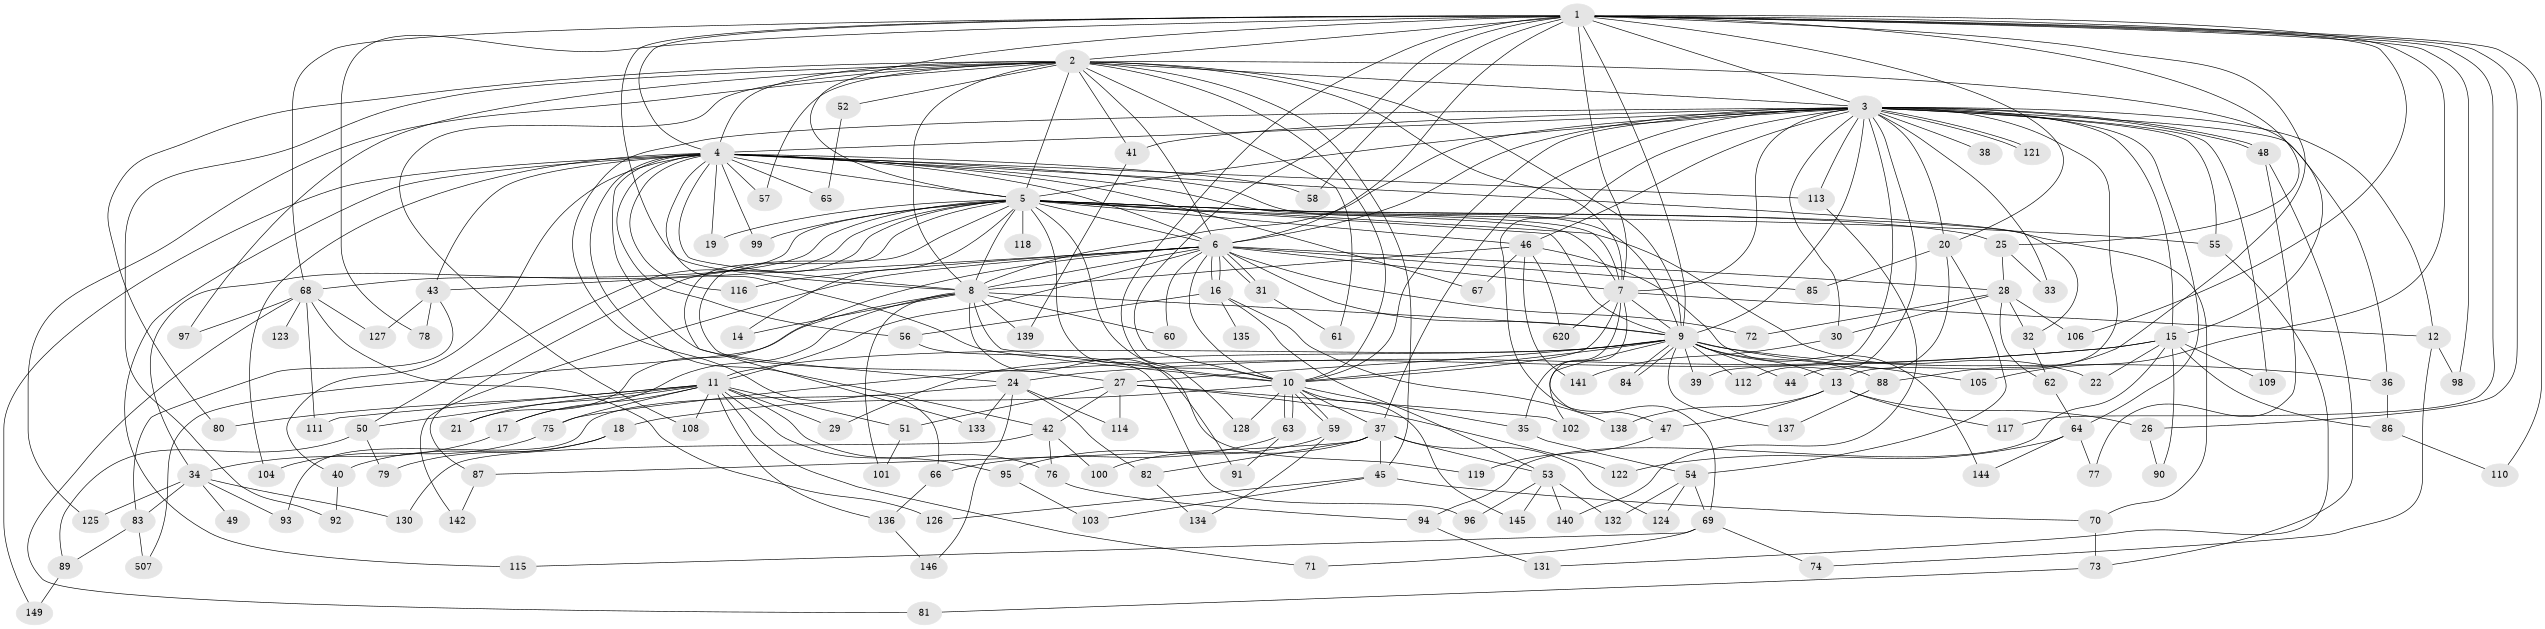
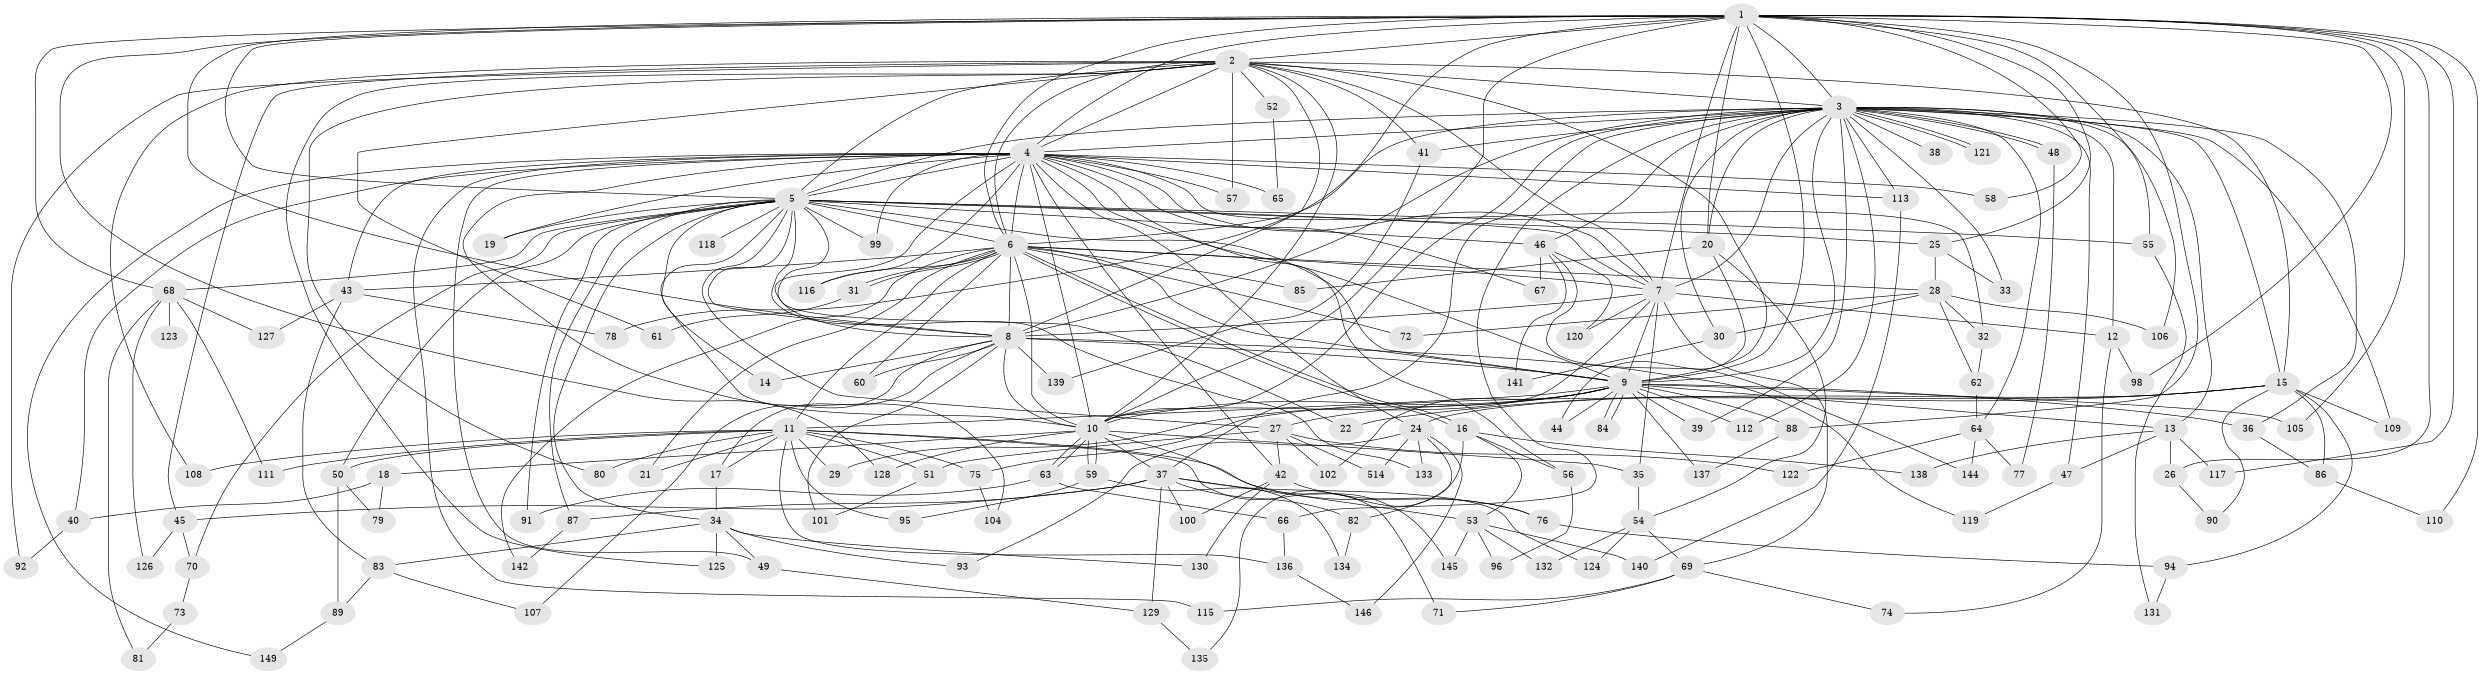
none -> (463, 225)
(1249, 268) -> (1365, 318)
(185, 337) -> none
(1561, 337) -> (1575, 337)
(1120, 429) -> (1376, 475)
(2352, 445) -> none
(1091, 521) -> none
(144, 567) -> (533, 613)
none -> (1151, 613)
